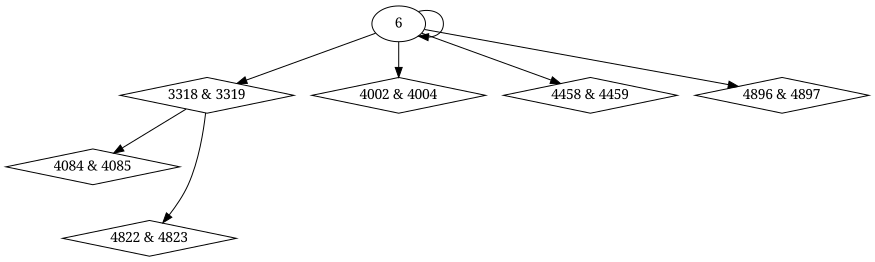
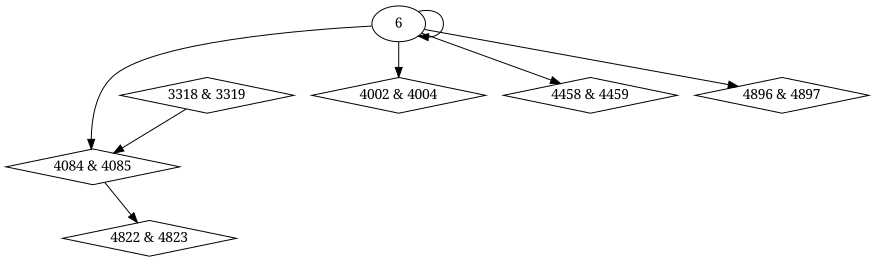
(311, 57) -> (205, 44)
(195, 167) -> (118, 199)
